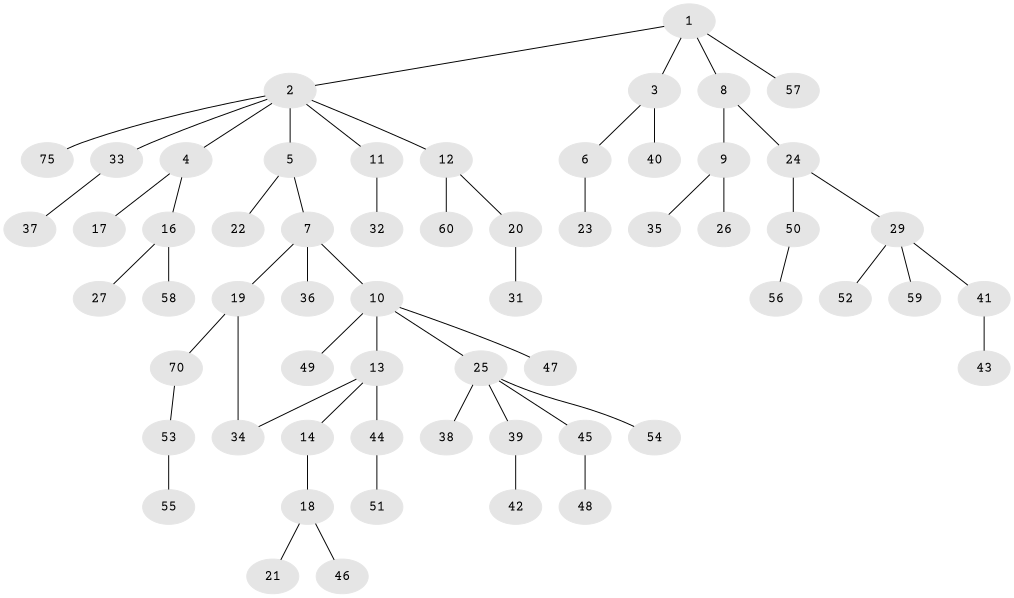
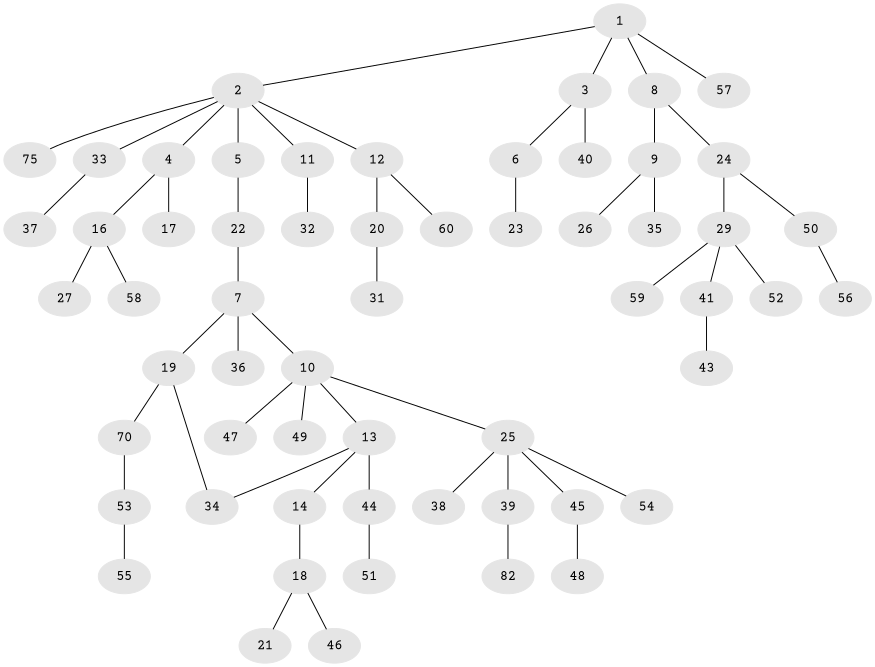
(299, 195) -> (238, 264)
(516, 507) -> (508, 576)
